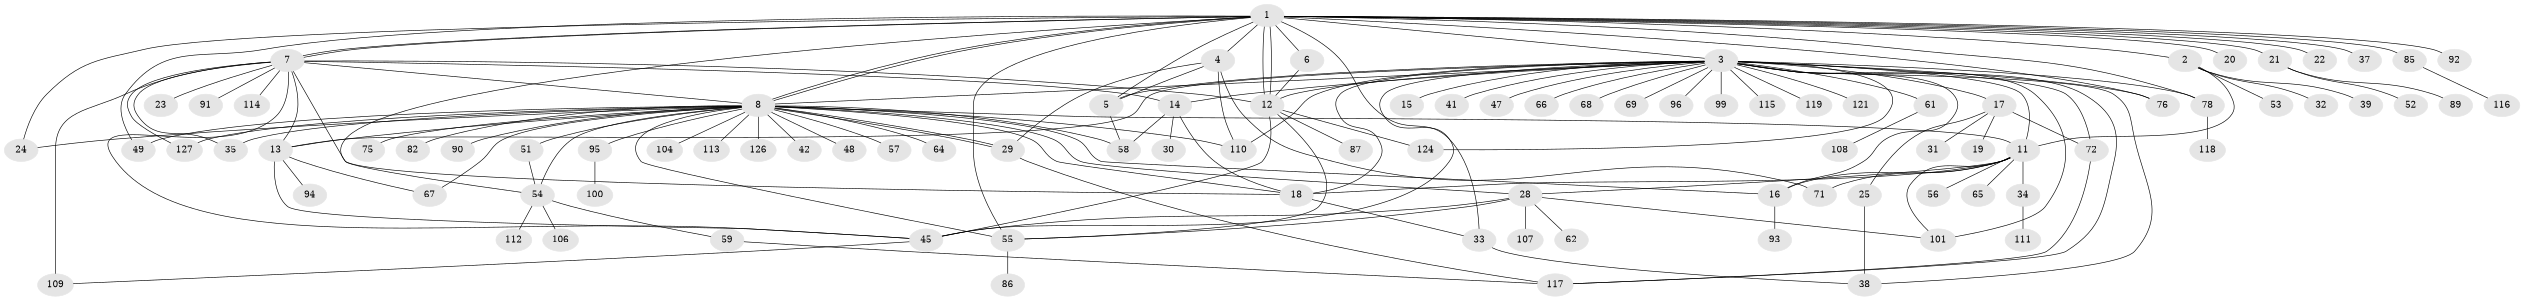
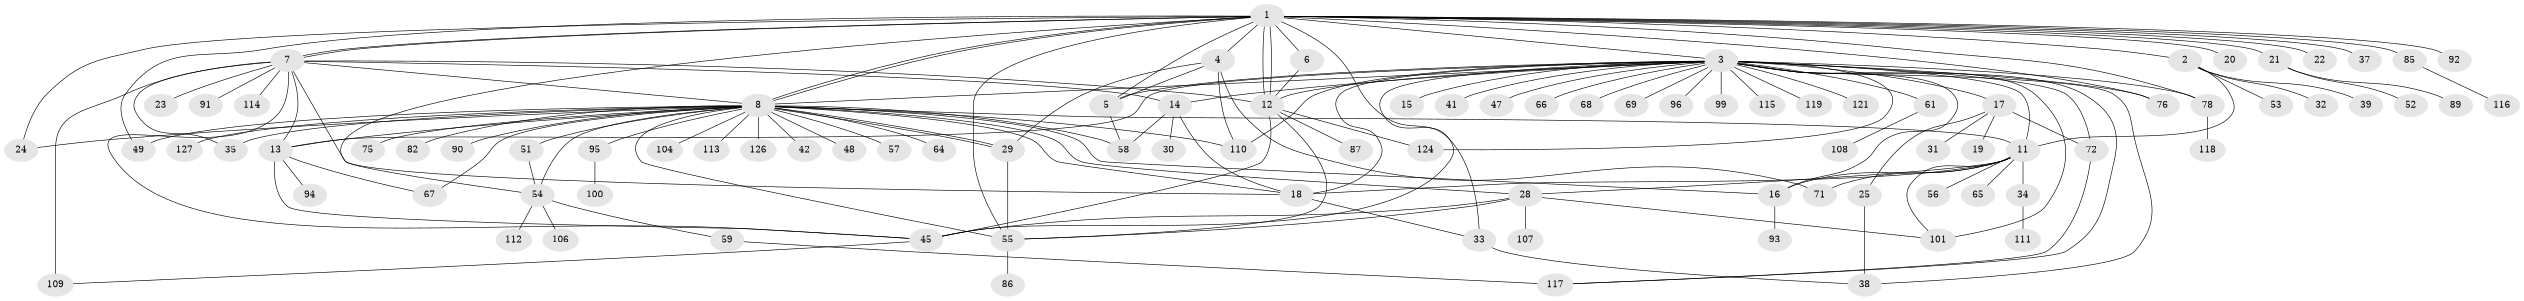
(128, 100) -> none
(1276, 233) -> (1008, 195)
(1572, 240) -> none
